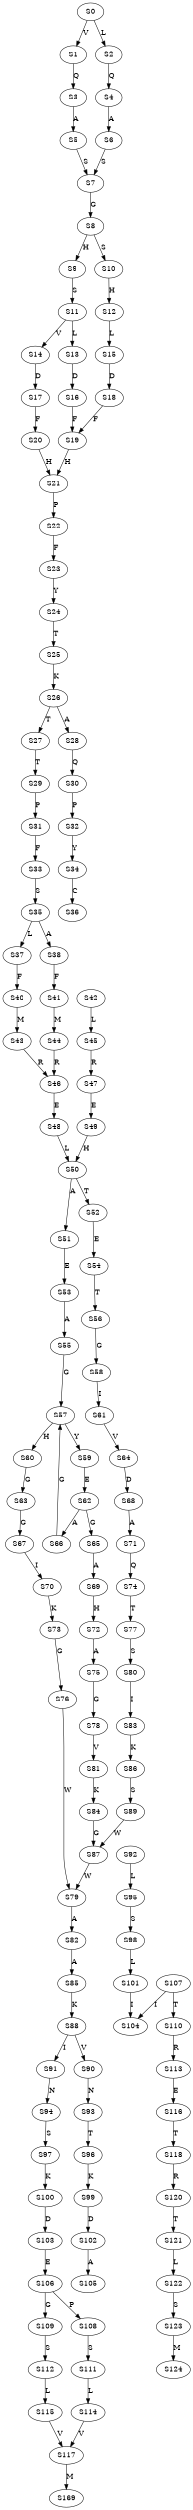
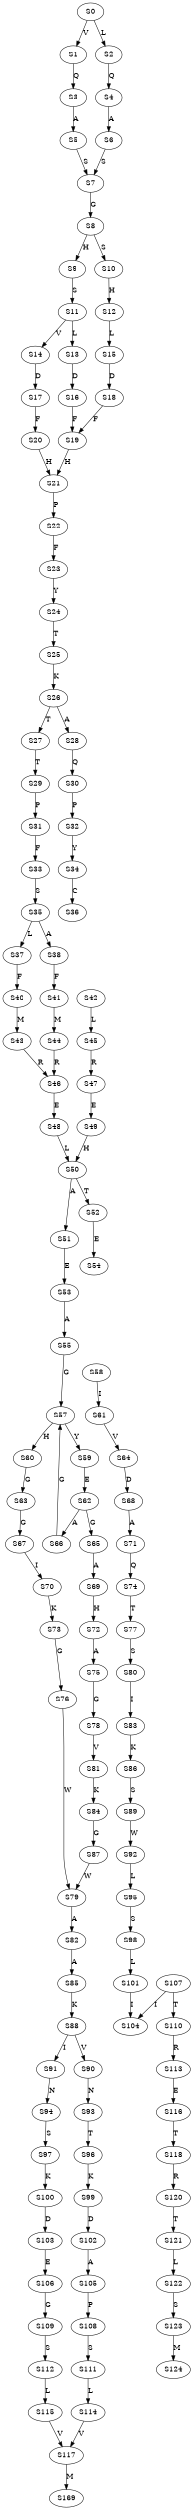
(95, 1319) -> none
(114, 1832) -> (130, 1831)
(65, 2303) -> (88, 2303)
